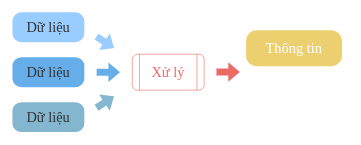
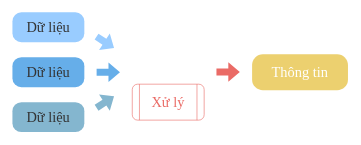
(294, 48) -> (300, 72)
(168, 72) -> (168, 102)
